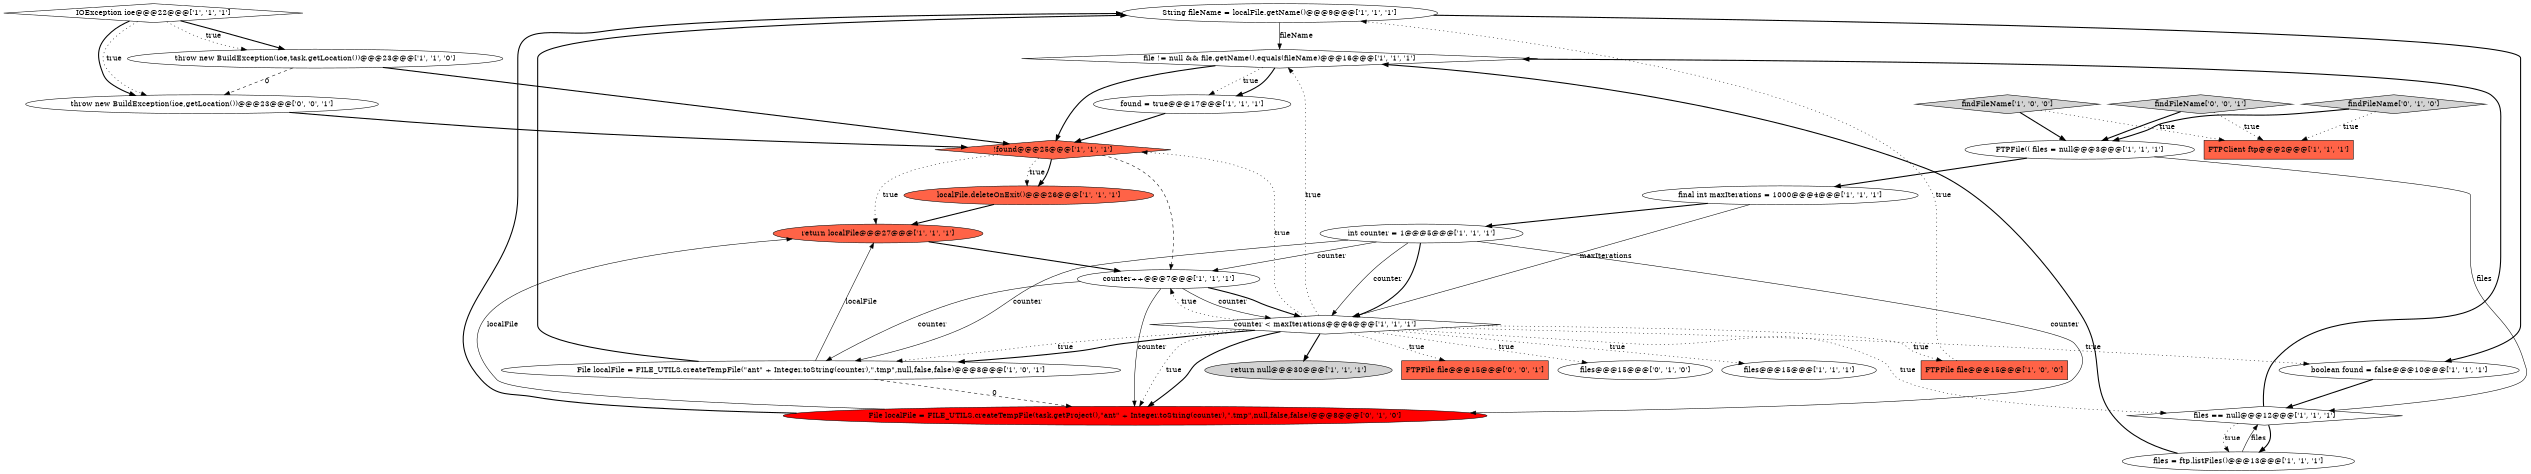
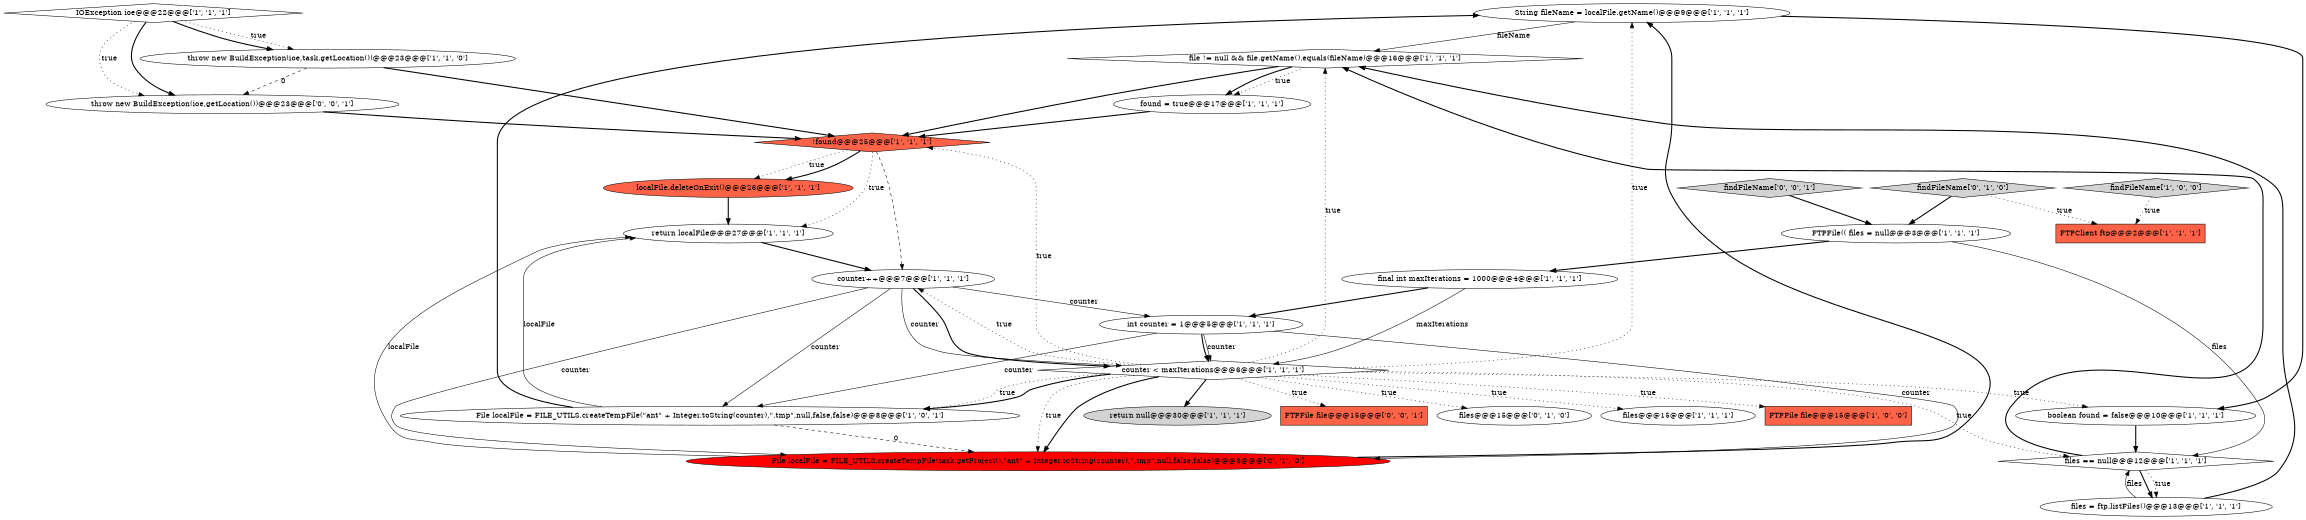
(1750, 90) -> (1632, 324)
(2040, 125) -> none
(2236, 125) -> none
(878, 234) -> (728, 234)
(1297, 256) -> (1049, 301)
